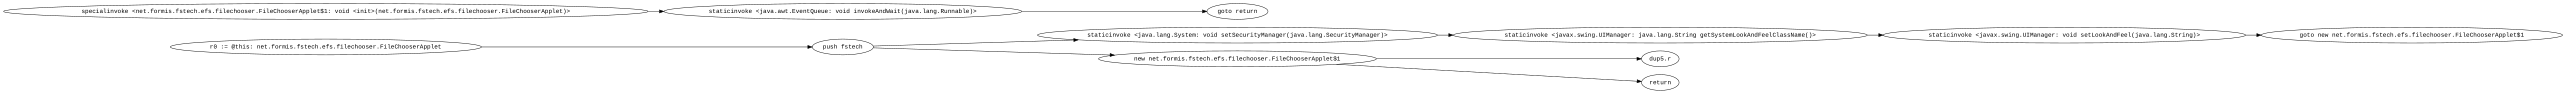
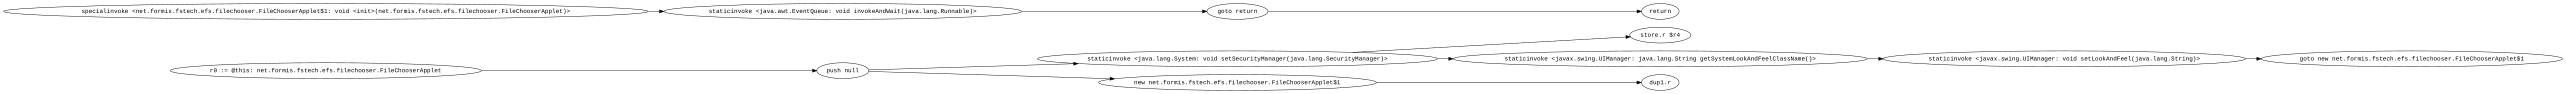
none -> (1660, 35)
(843, 47) -> (843, 71)
(1660, 59) -> (1660, 83)
(1487, 73) -> (1453, 11)
